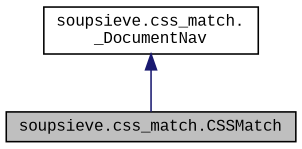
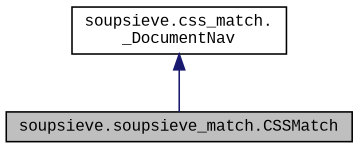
(151, 127) -> (179, 127)
